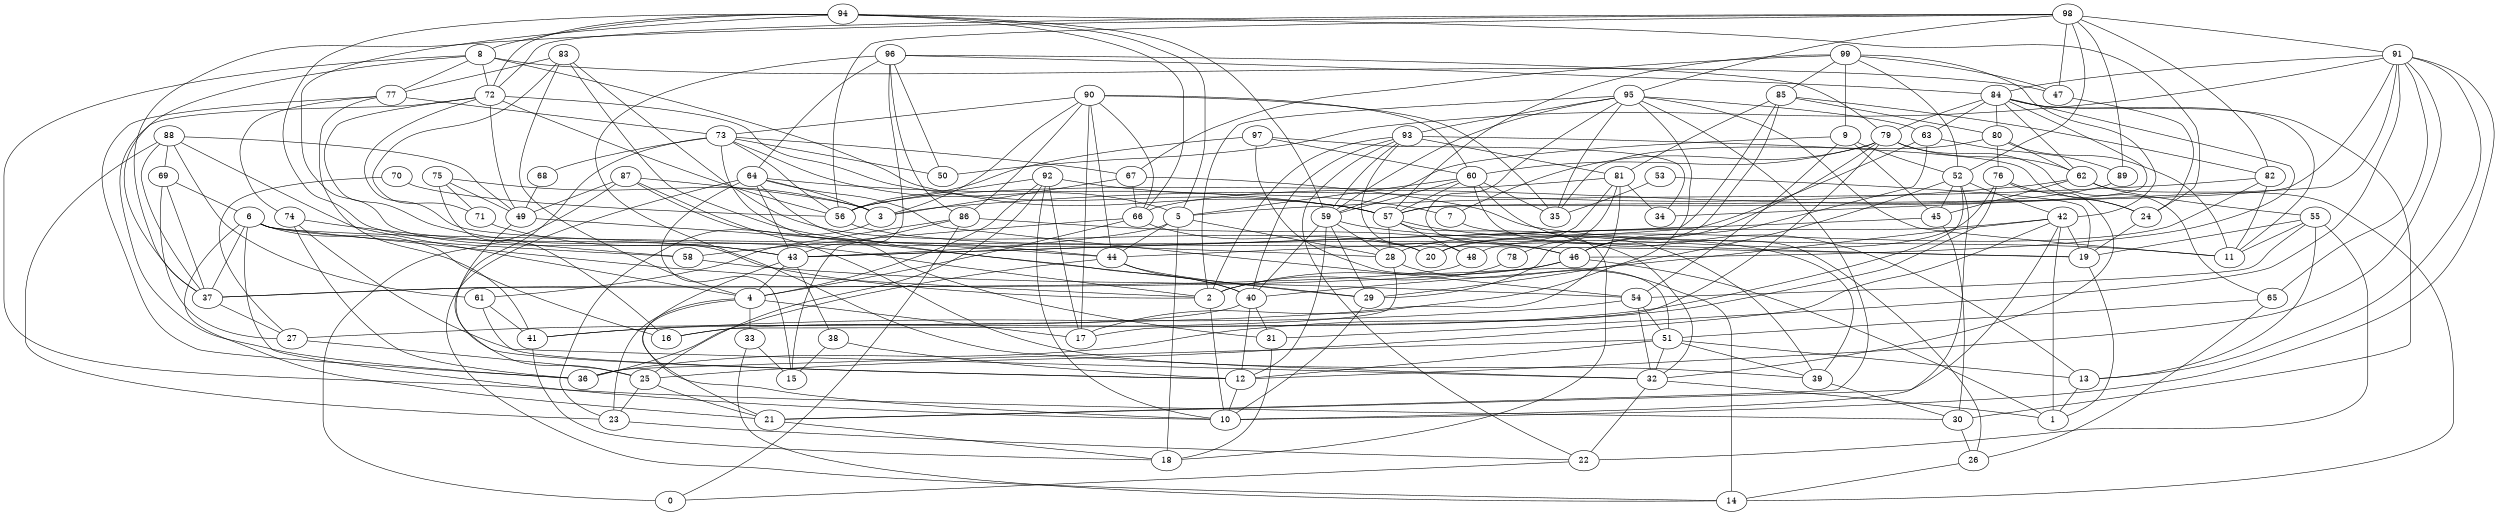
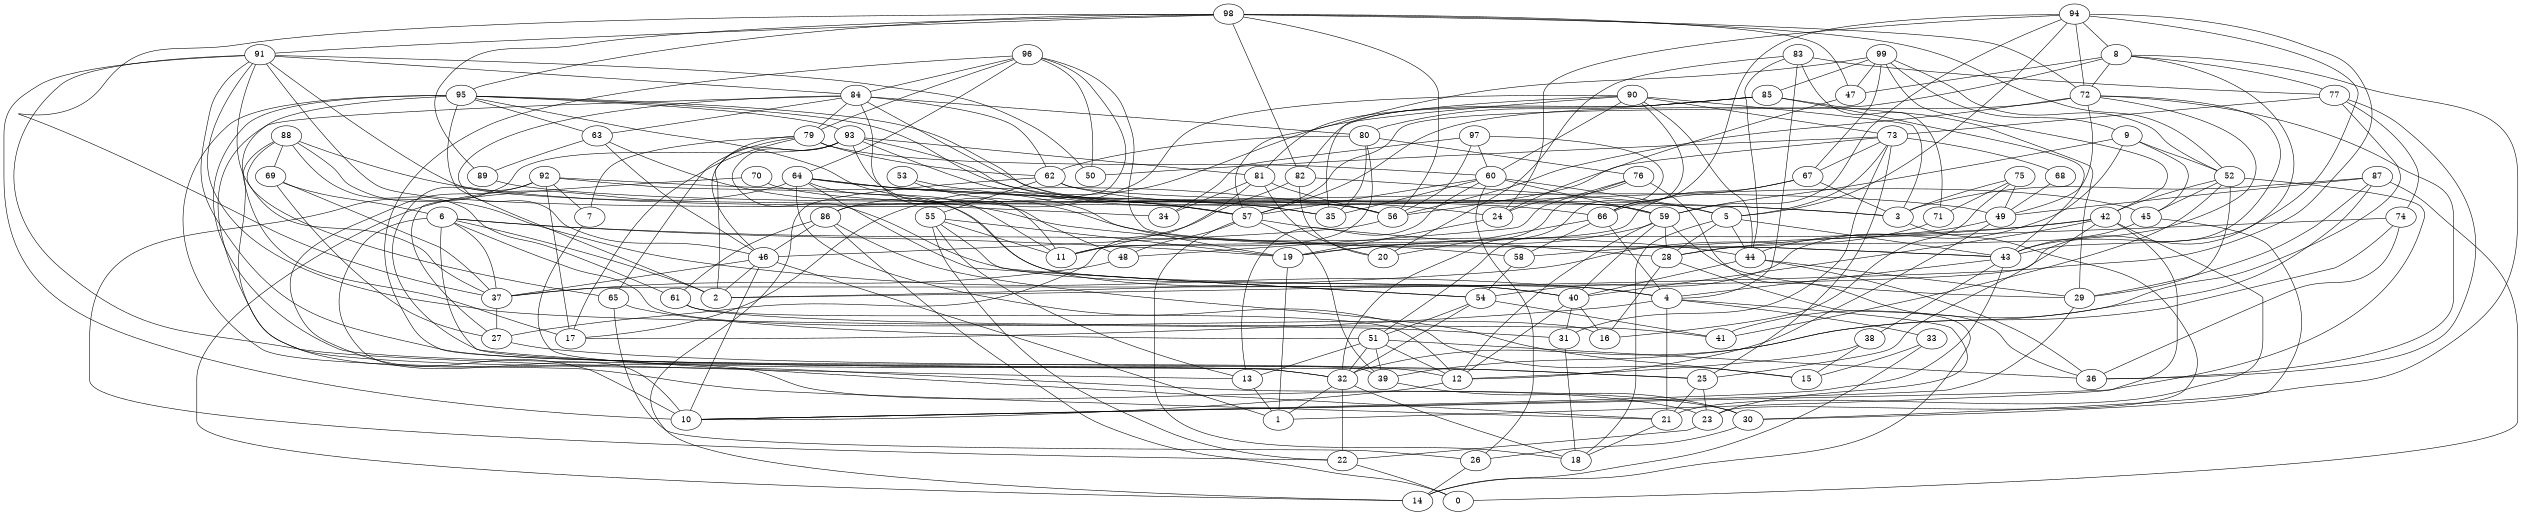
(1512, 258) -> none
(1216, 359) -> (726, 335)
(818, 450) -> (1457, 424)
